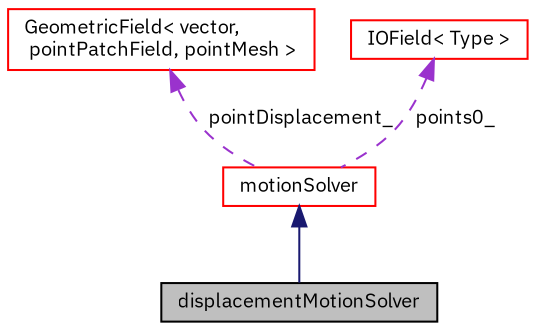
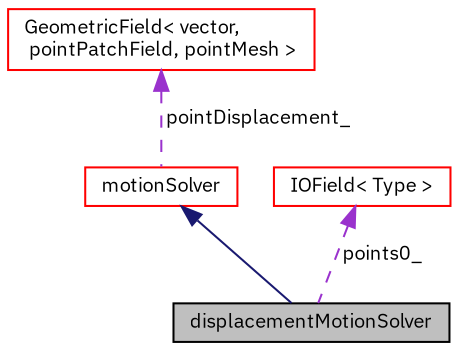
(393, 132) -> (333, 264)
